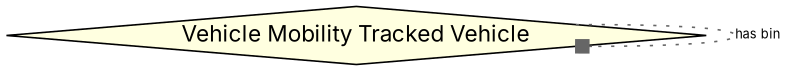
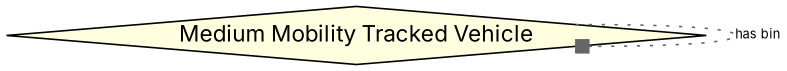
(356, 35) -> (356, 35)
